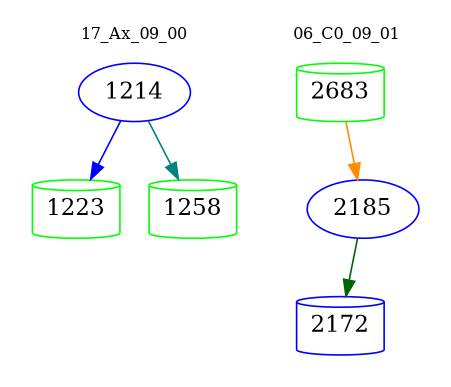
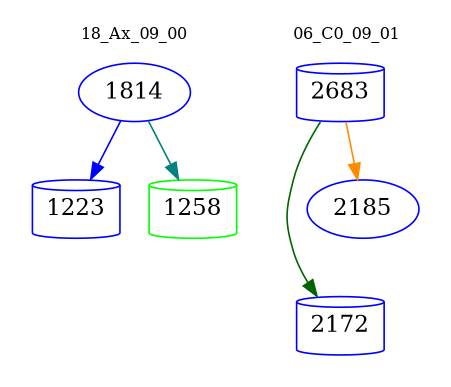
(135, 35) -> (135, 35)
(135, 92) -> (135, 92)
(340, 92) -> (340, 92)
(76, 209) -> (76, 209)
(353, 259) -> (289, 201)
